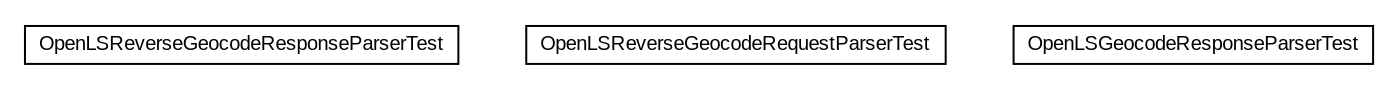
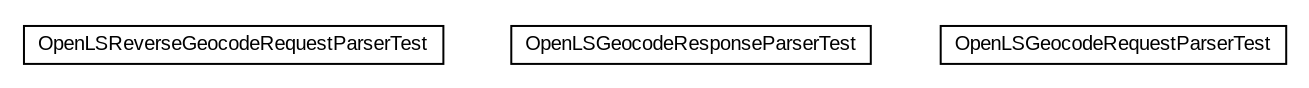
(241, 44) -> none
none -> (1112, 44)
